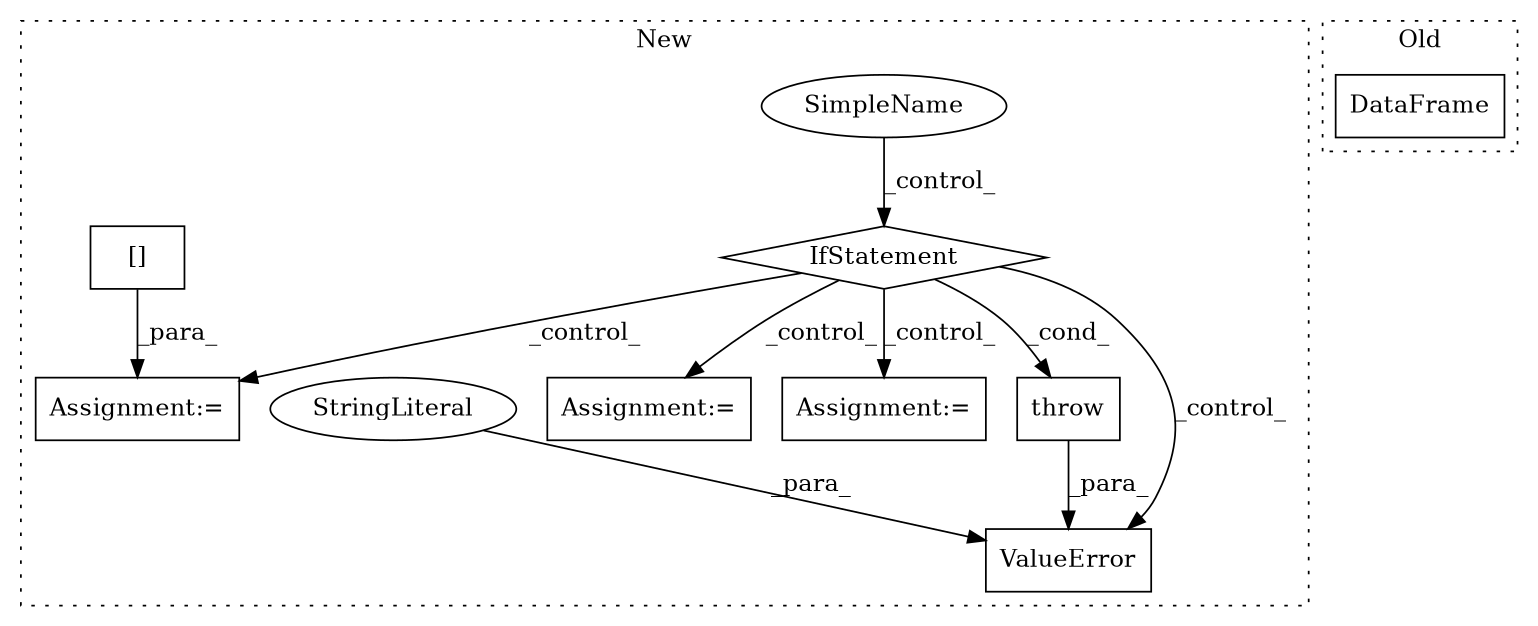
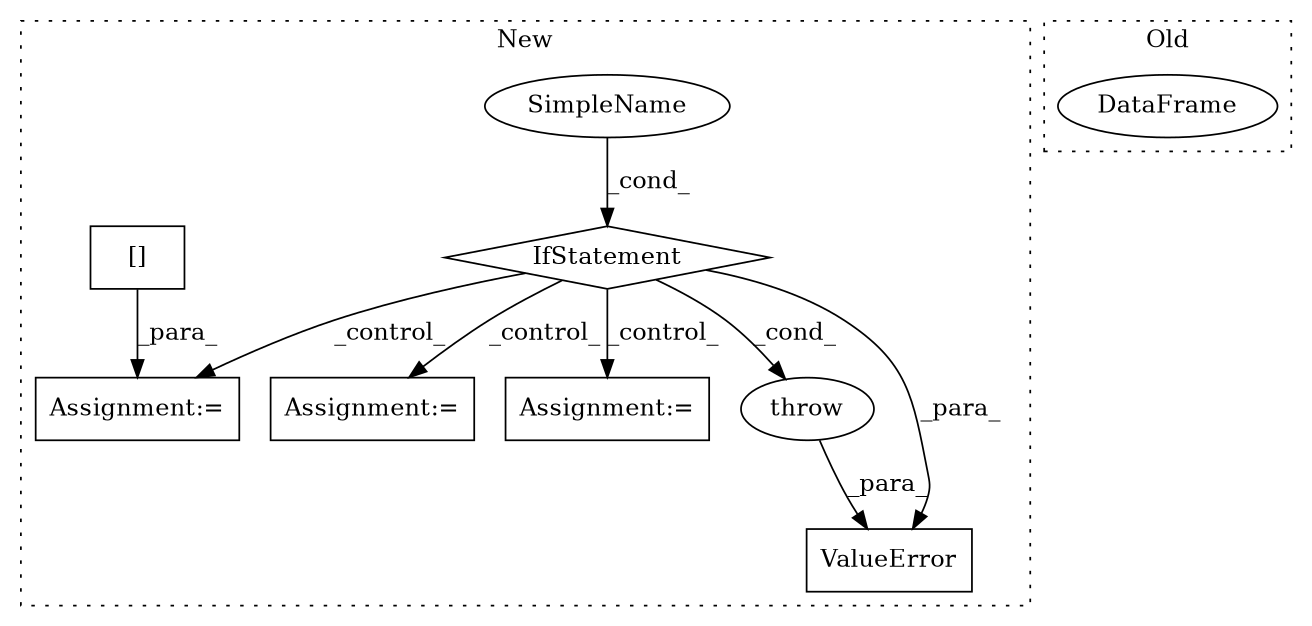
(1420, 106) -> (1168, 106)
(940, 182) -> (649, 182)
(393, 409) -> none
(1069, 409) -> (807, 409)
(1230, 409) -> (961, 409)
